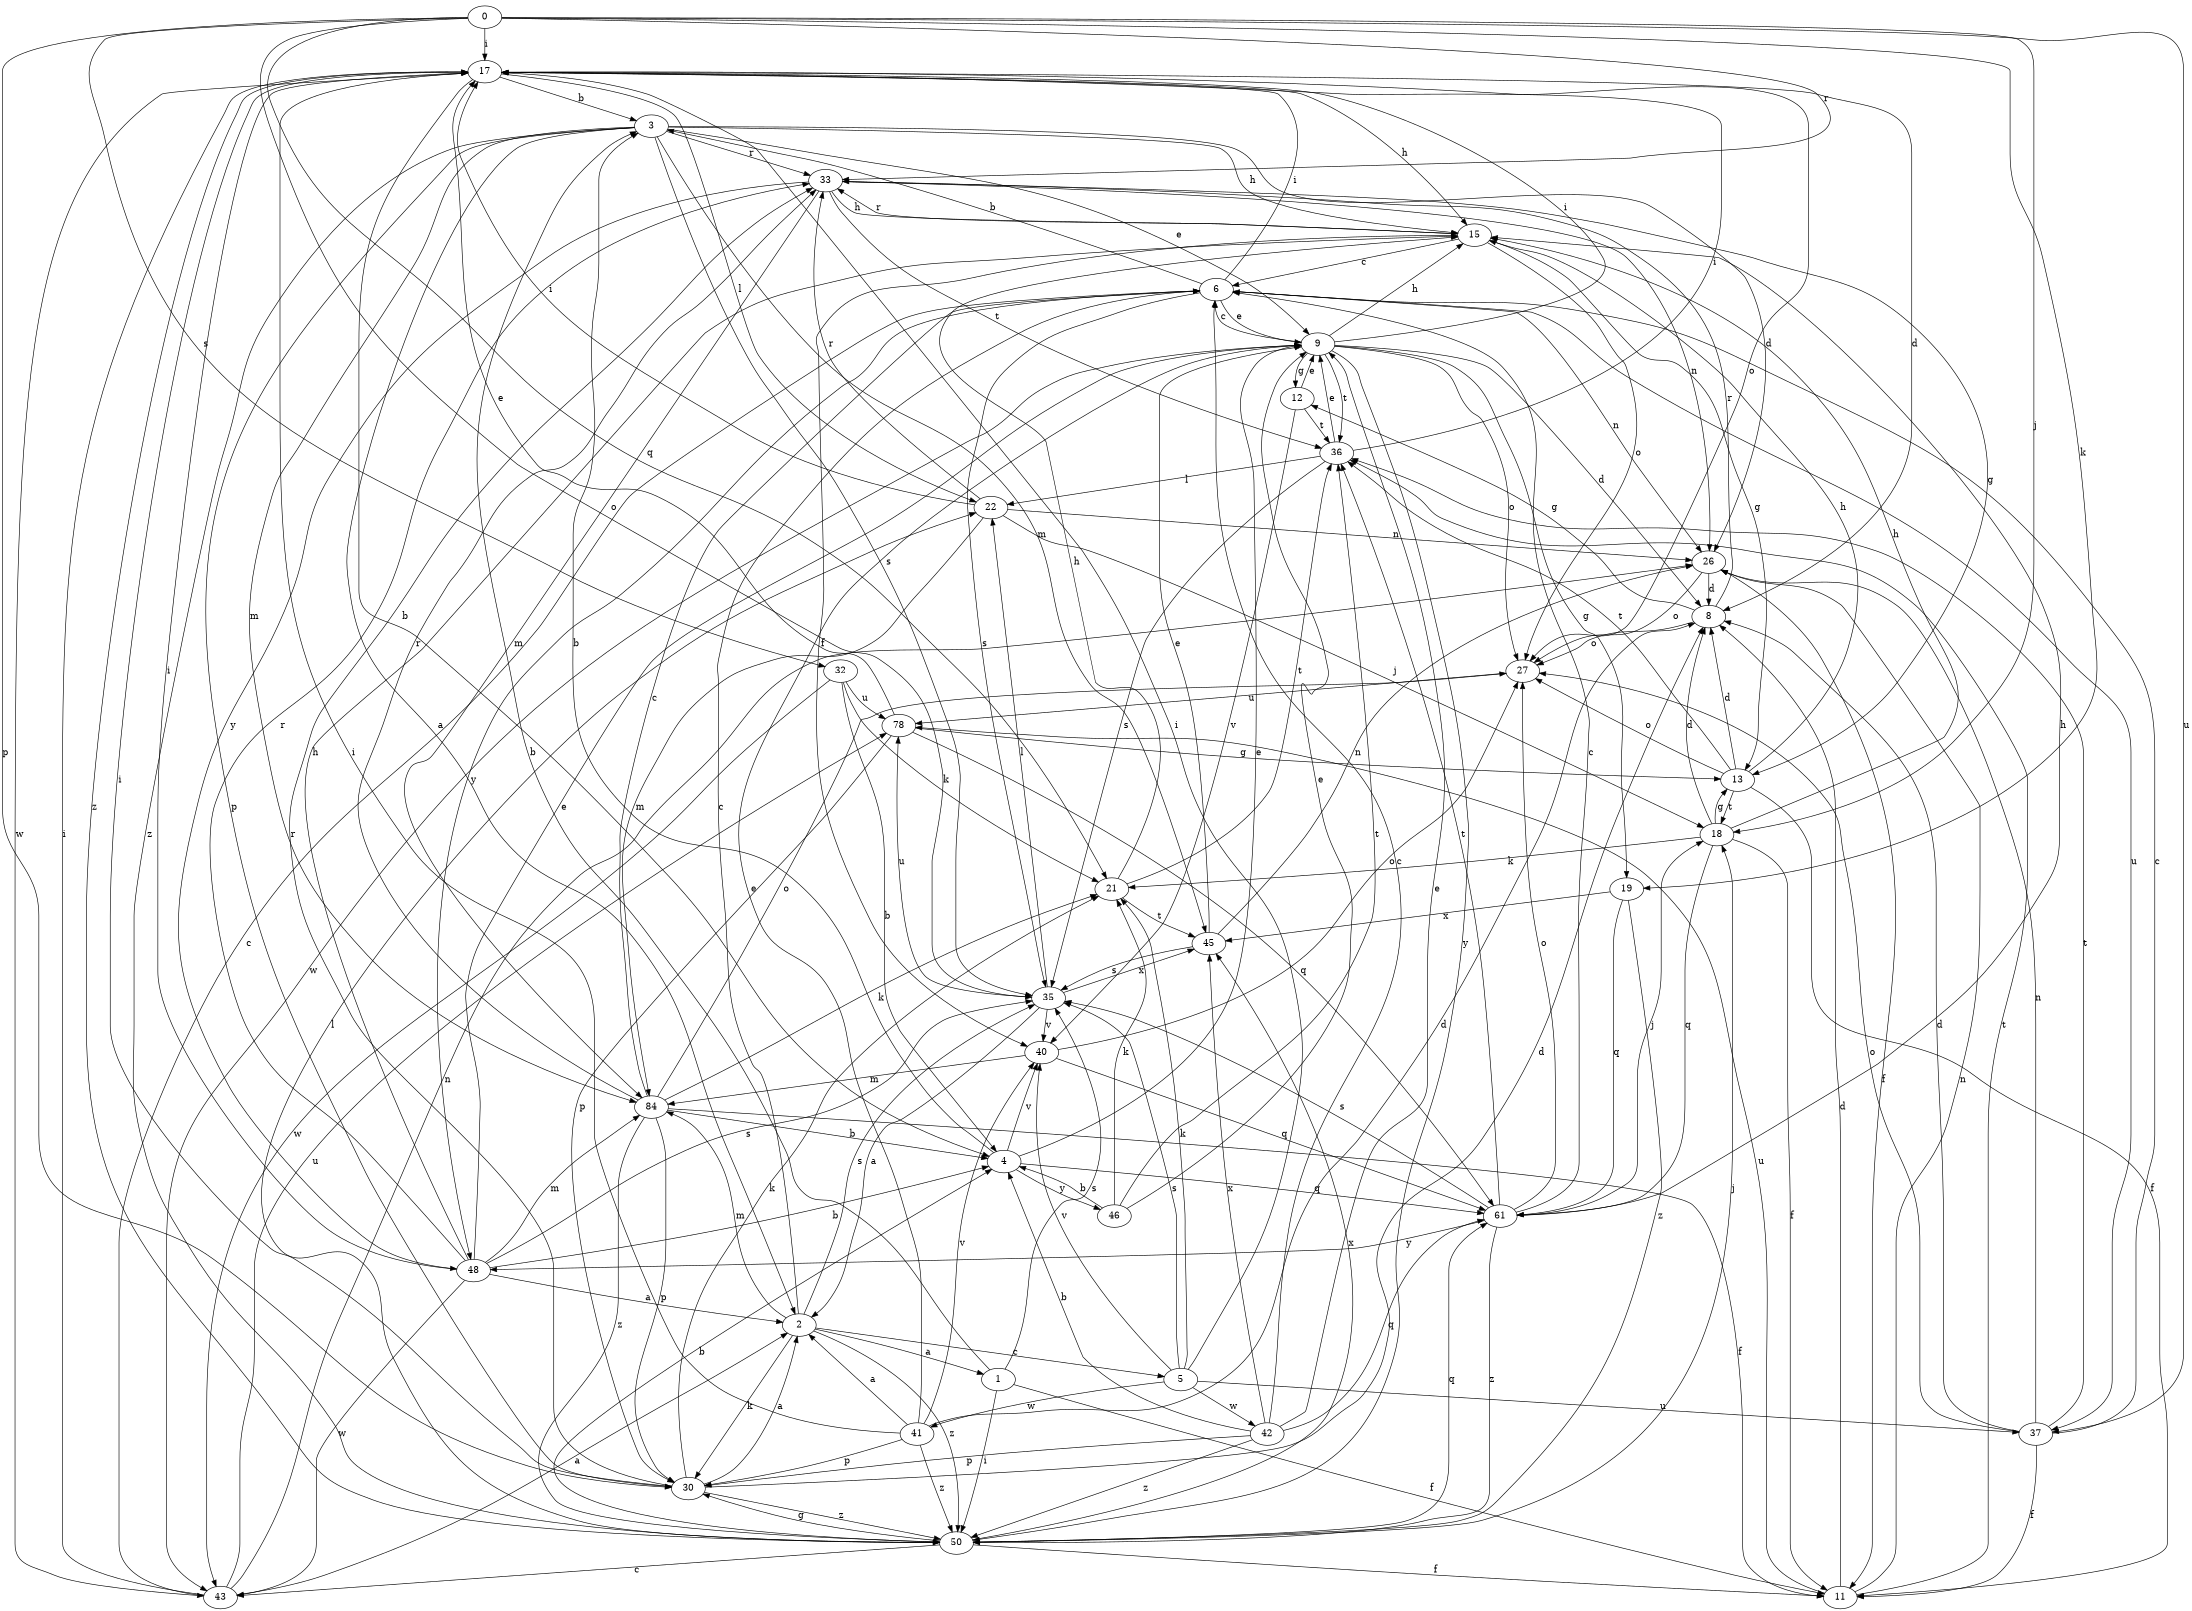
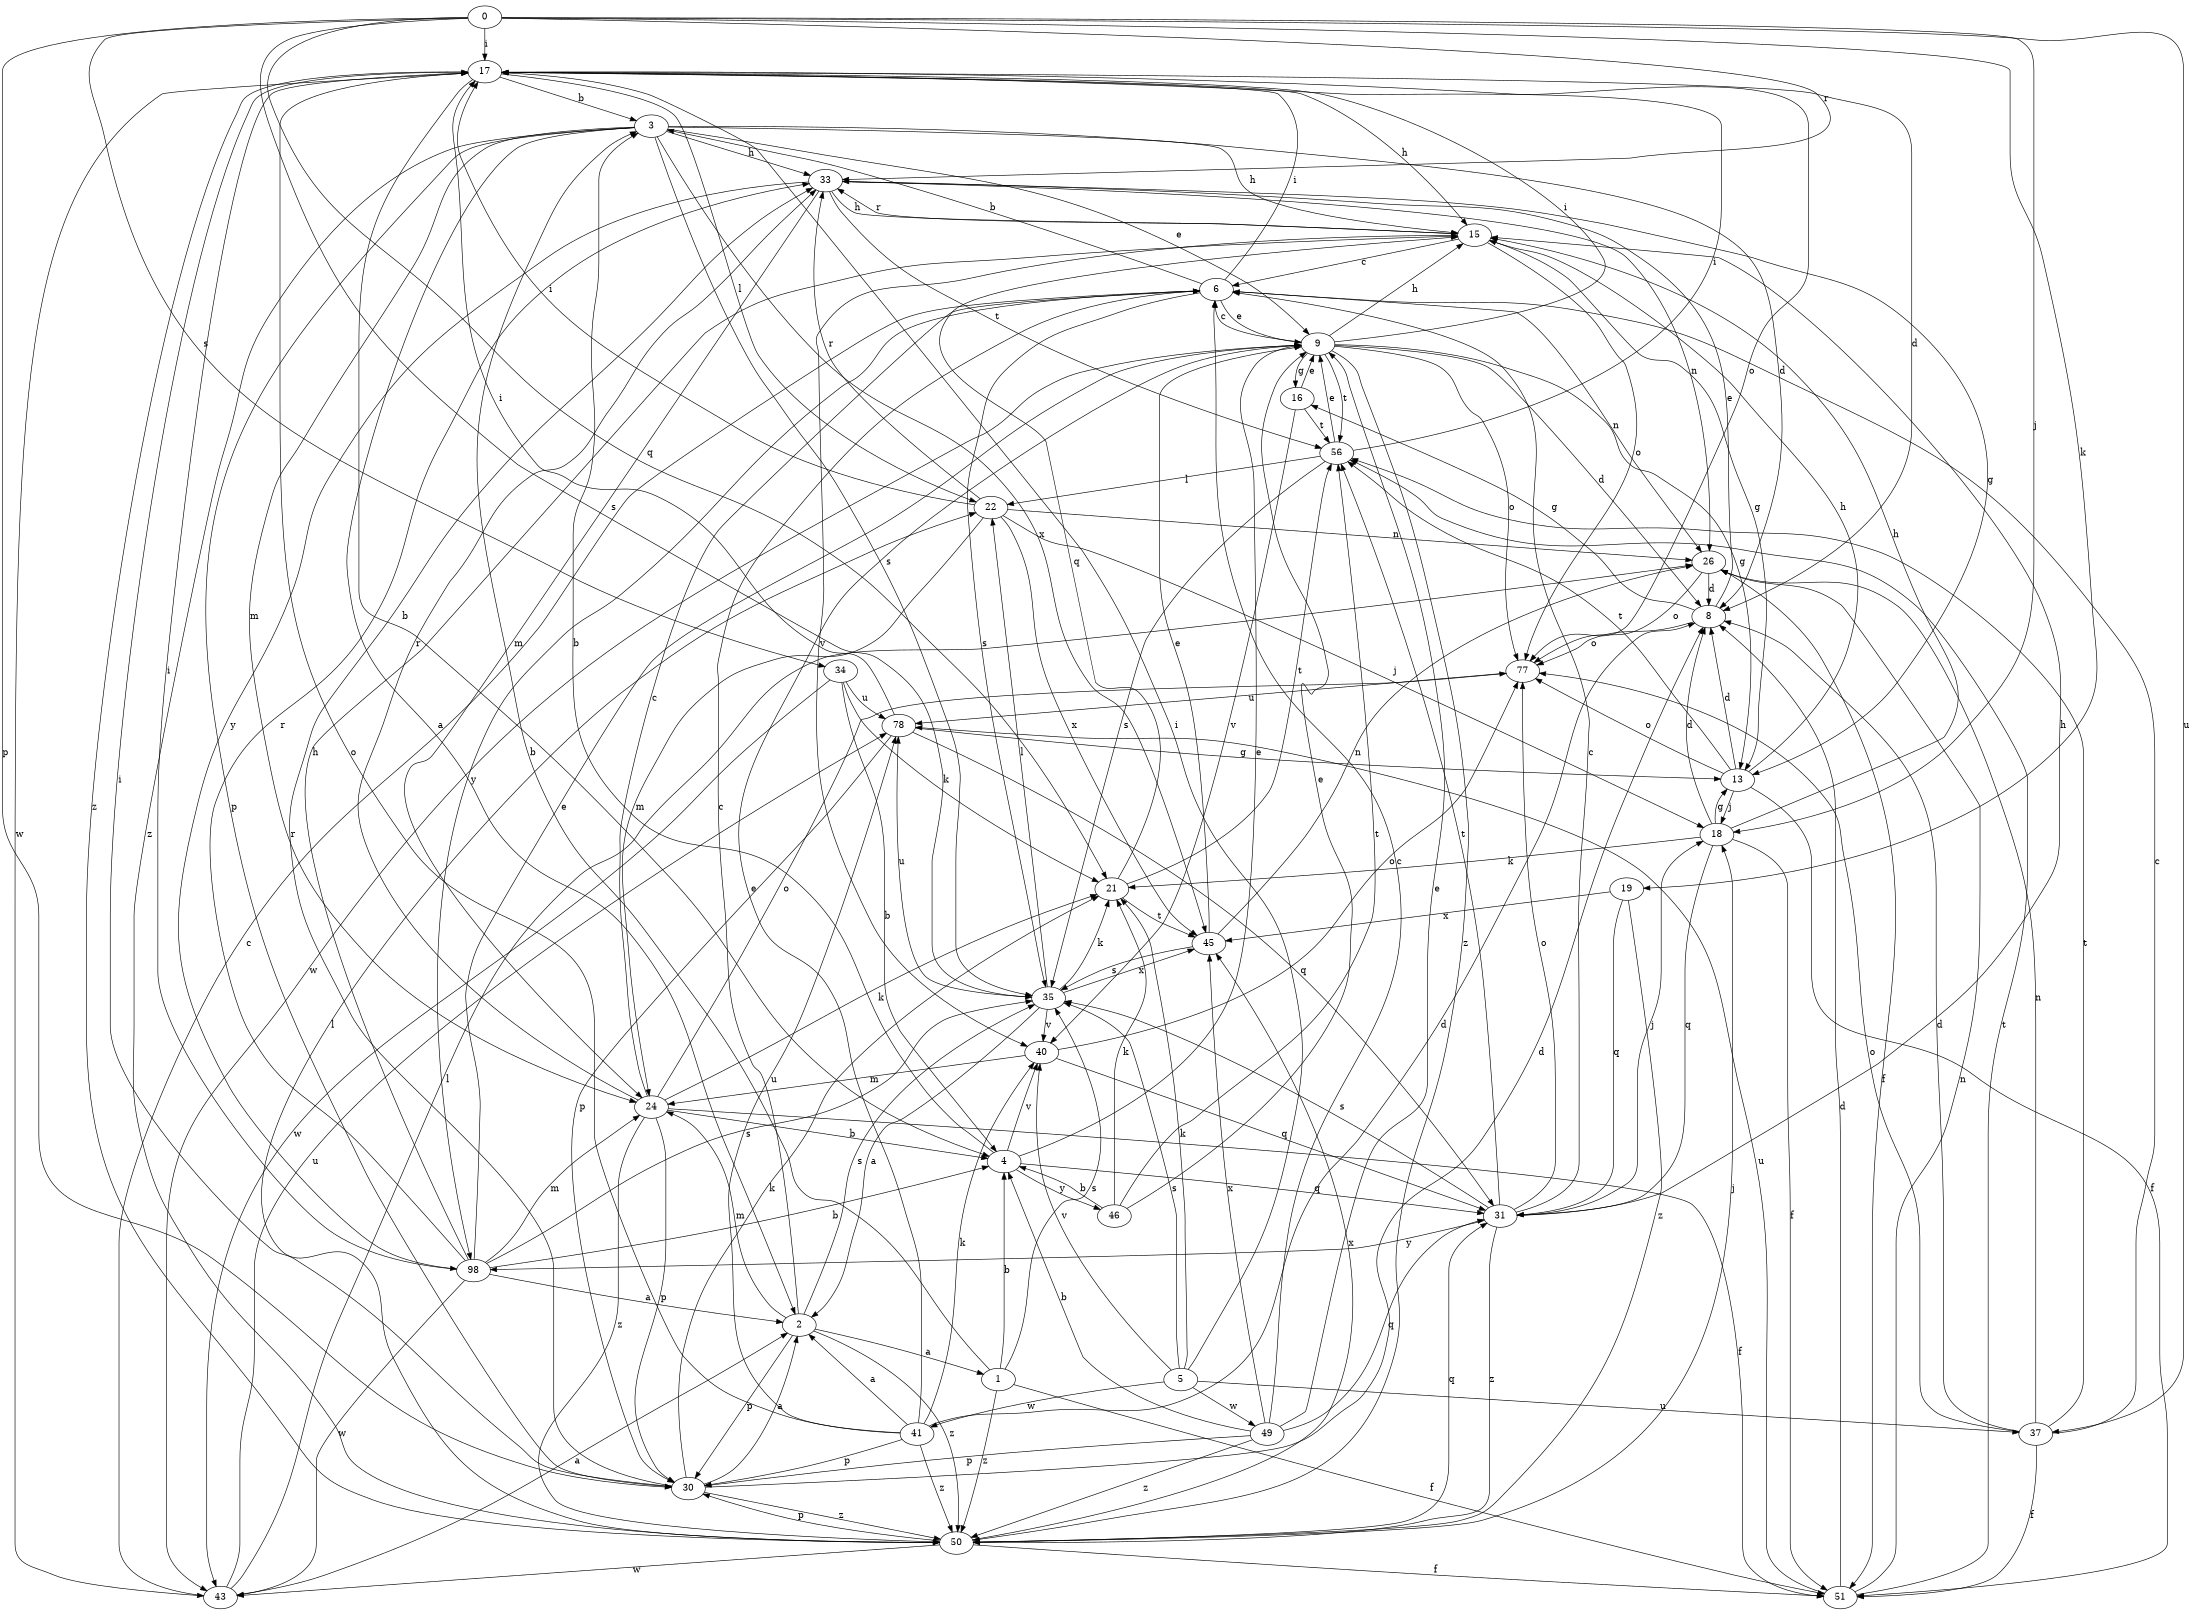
(1228, 147) -> (1363, 160)
(751, 153) -> (751, 153)
(501, 399) -> (501, 399)
(1297, 399) -> (1297, 399)
(1730, 399) -> (1730, 399)
(1337, 453) -> (1337, 453)
(614, 508) -> (614, 508)
(1042, 535) -> (1042, 535)
(1544, 558) -> (1623, 457)
(1077, 562) -> (1077, 562)
(1993, 588) -> none
(823, 644) -> (823, 644)
(841, 671) -> (841, 671)
(1523, 671) -> (1523, 671)
none -> (1066, 725)
(354, 753) -> (354, 753)
(63, 767) -> none
(1730, 807) -> (1730, 807)
(1466, 944) -> (1466, 944)
none -> (1089, 951)
(448, 1080) -> (448, 1080)
(651, 1107) -> (651, 1107)
none -> (738, 1151)
(1500, 1216) -> (1500, 1216)
(962, 1243) -> (962, 1243)
(474, 1271) -> (474, 1271)
(987, 1352) -> none
(750, 1407) -> (750, 1407)
(594, 1422) -> (1004, 1274)
(1267, 1434) -> (1267, 1434)
(985, 1461) -> (985, 1461)
(801, 1516) -> (801, 1516)
(637, 1570) -> (637, 1570)
(1840, 1598) -> (1840, 1598)
